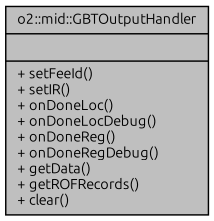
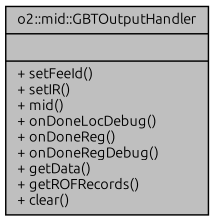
(65, 106) -> (41, 106)
